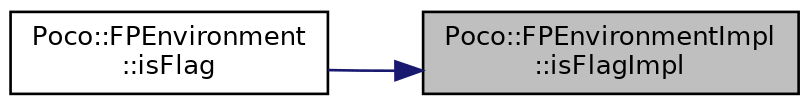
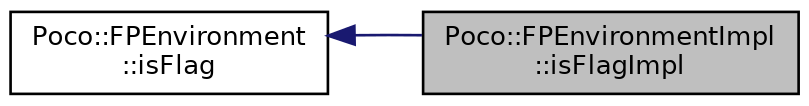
(362, 71) -> (388, 35)
